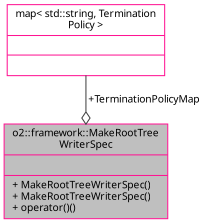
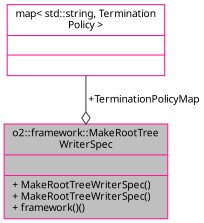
(44, 208) -> (49, 208)
